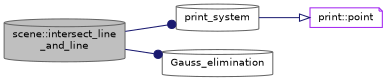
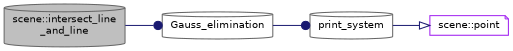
(346, 18) -> (469, 25)
(146, 28) -> (287, 25)
